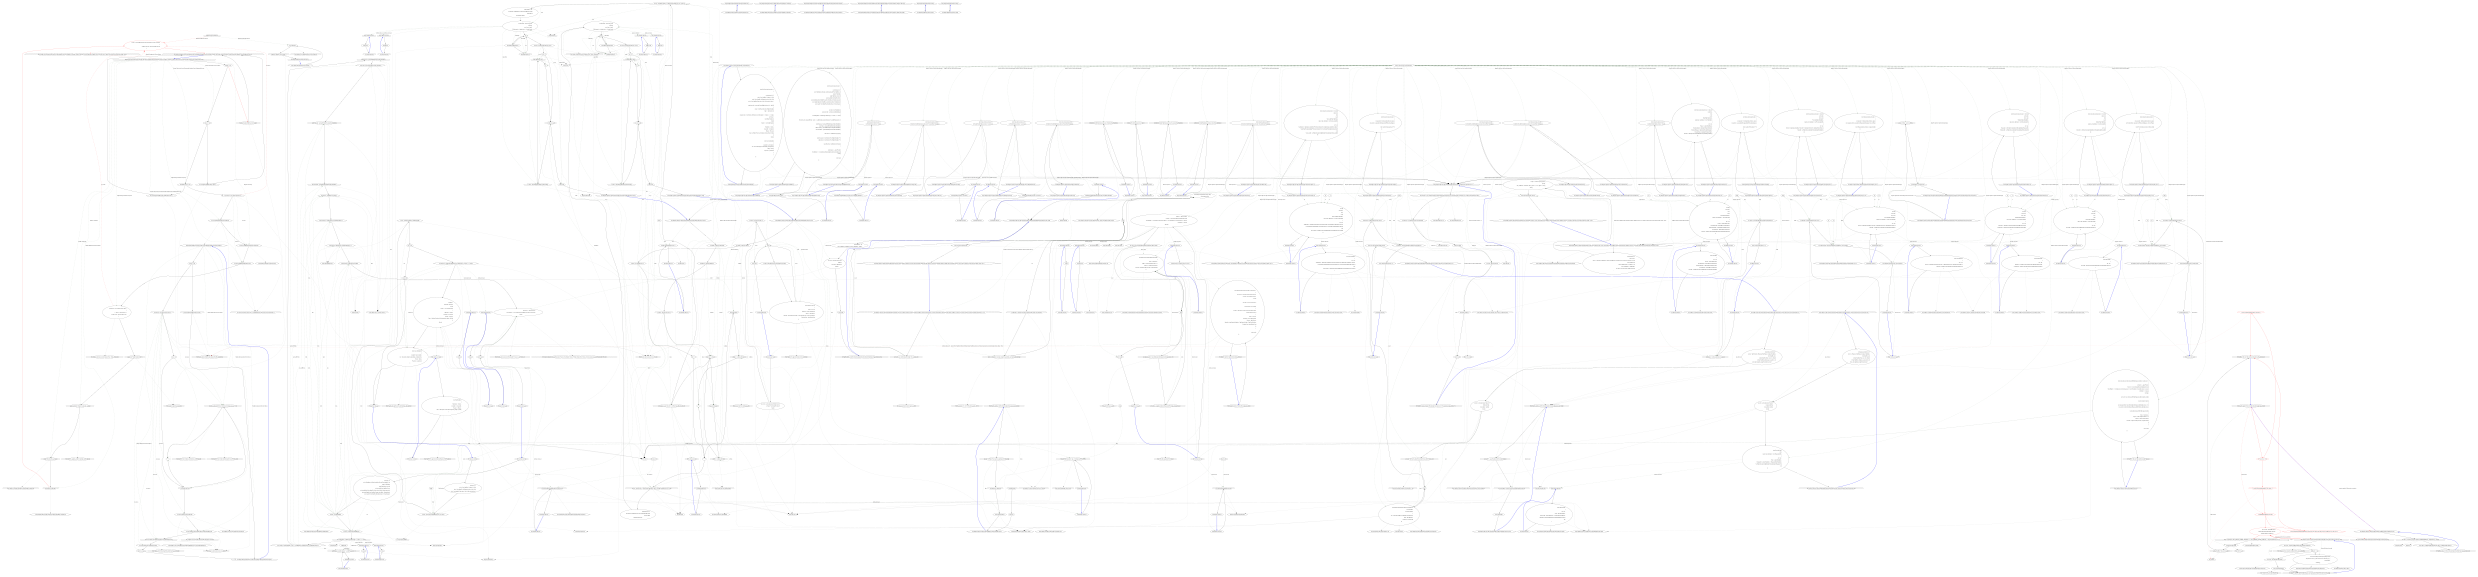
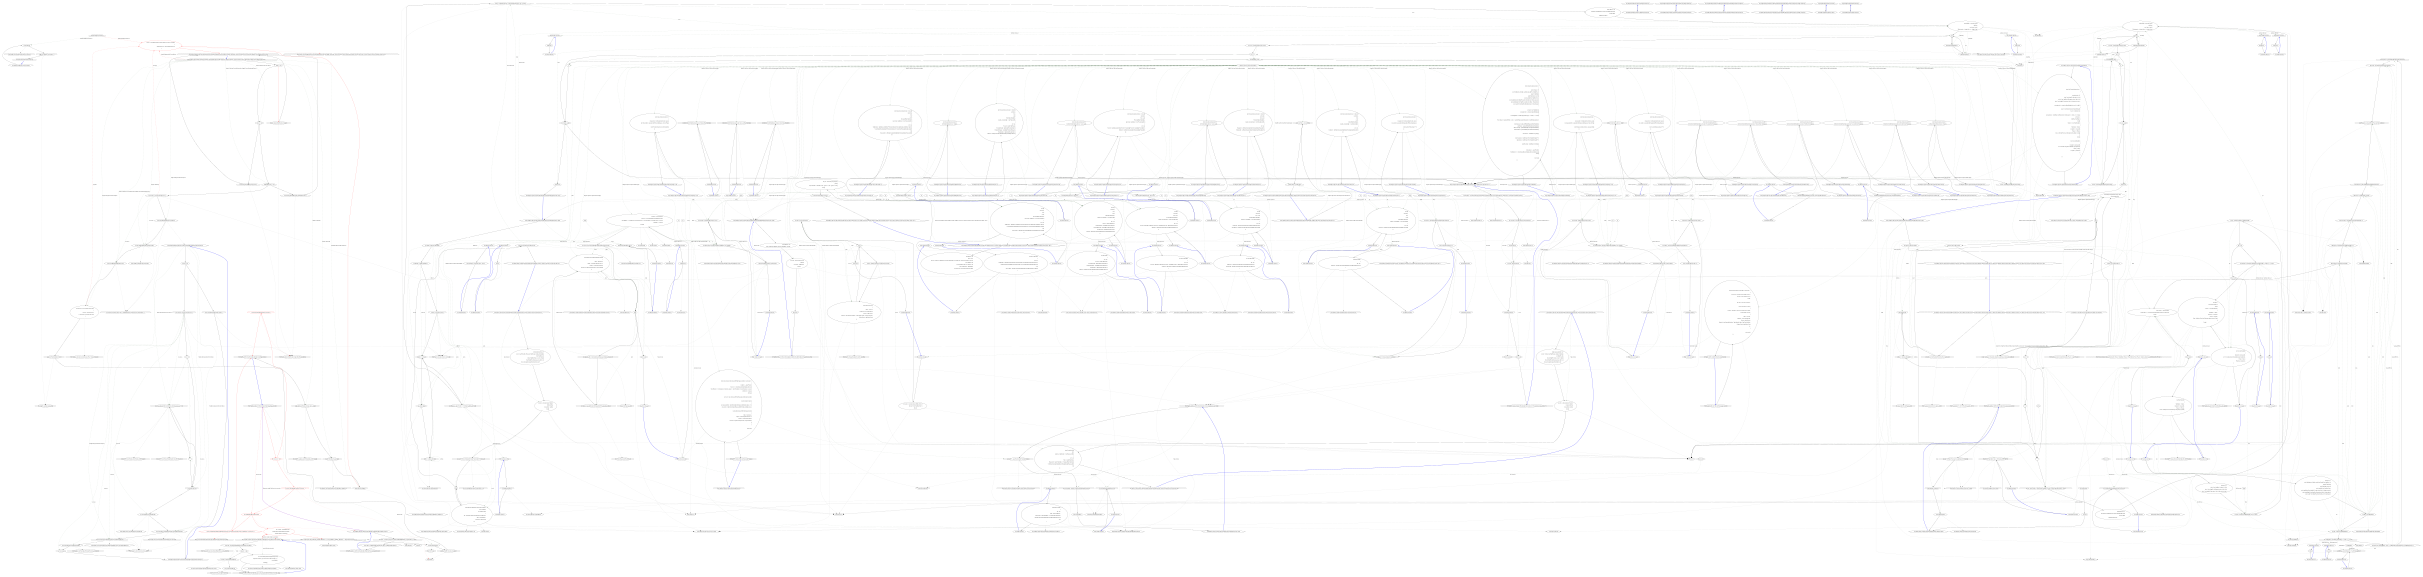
(1063, 221) -> none
